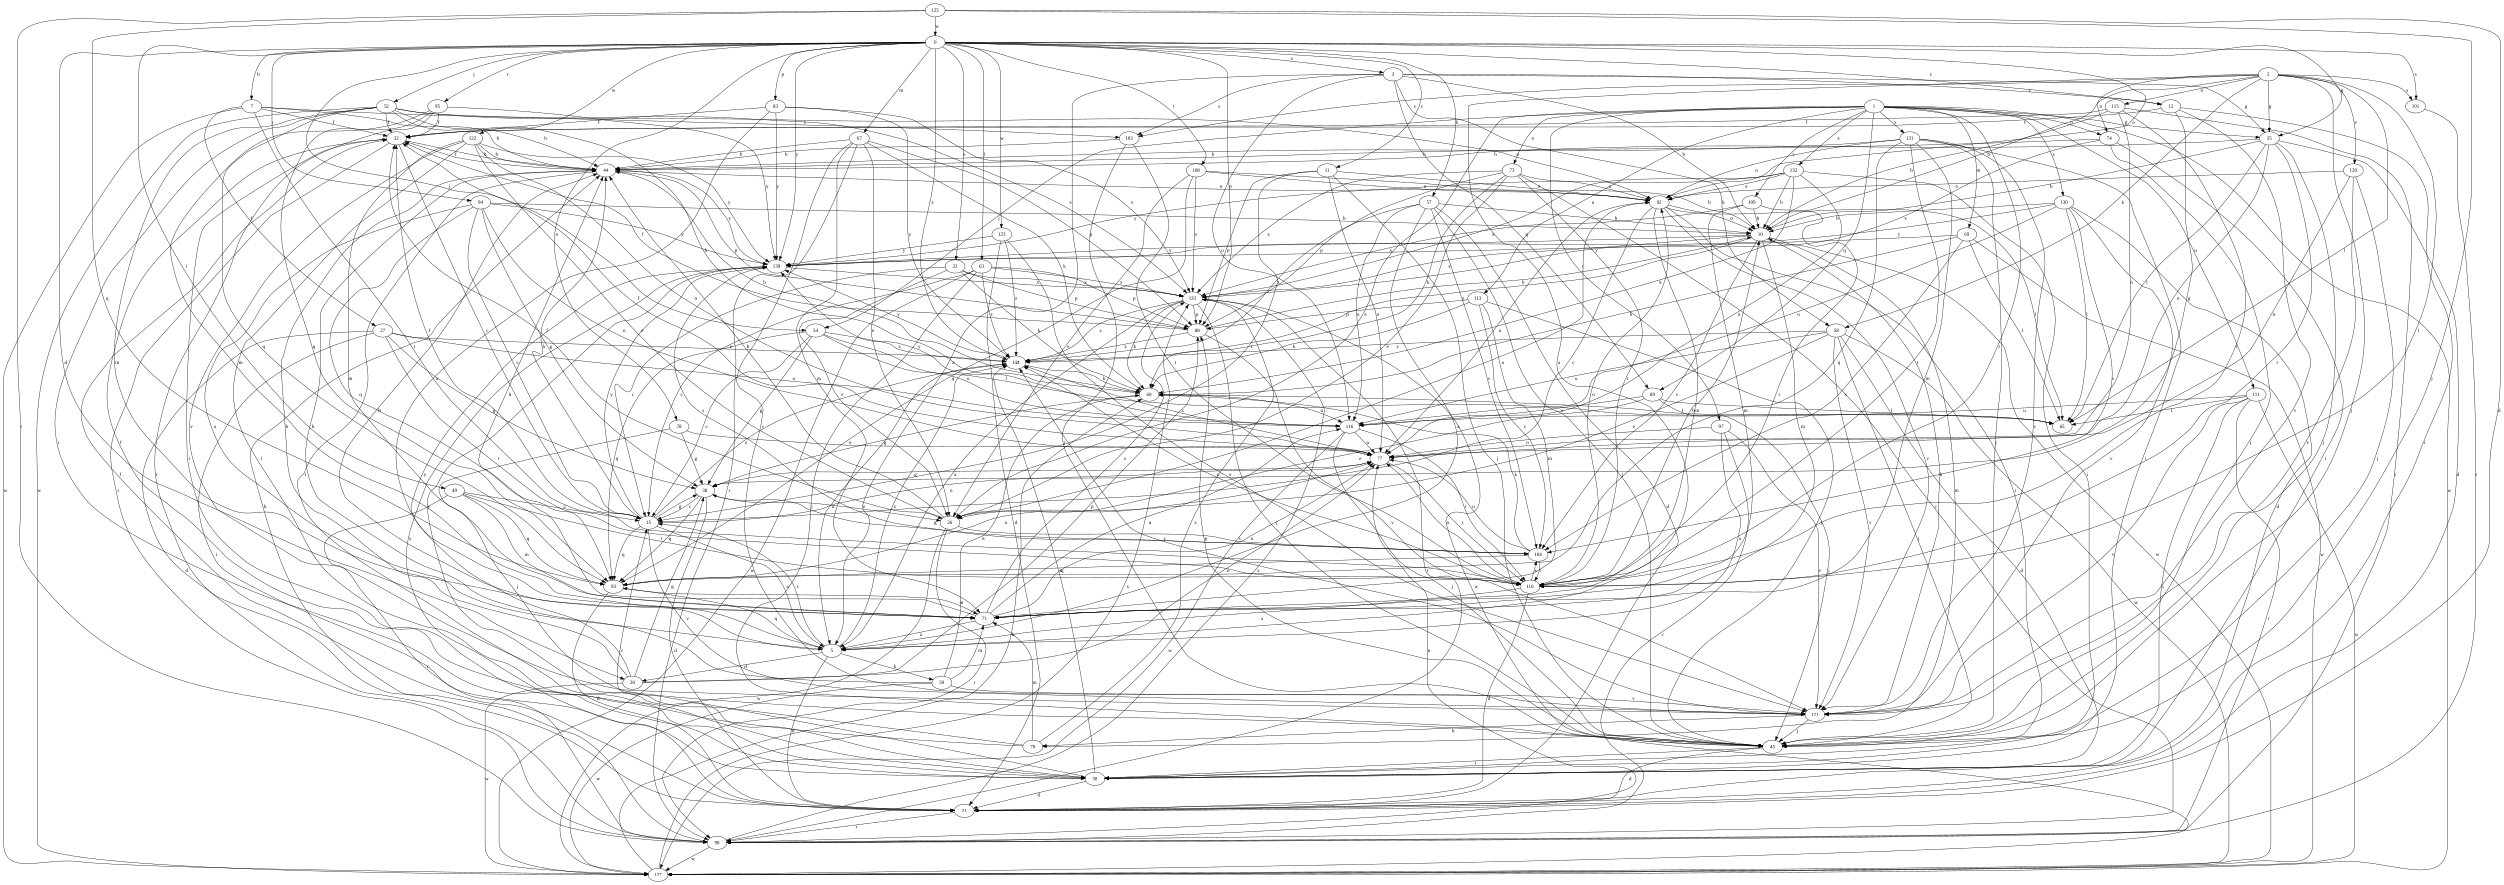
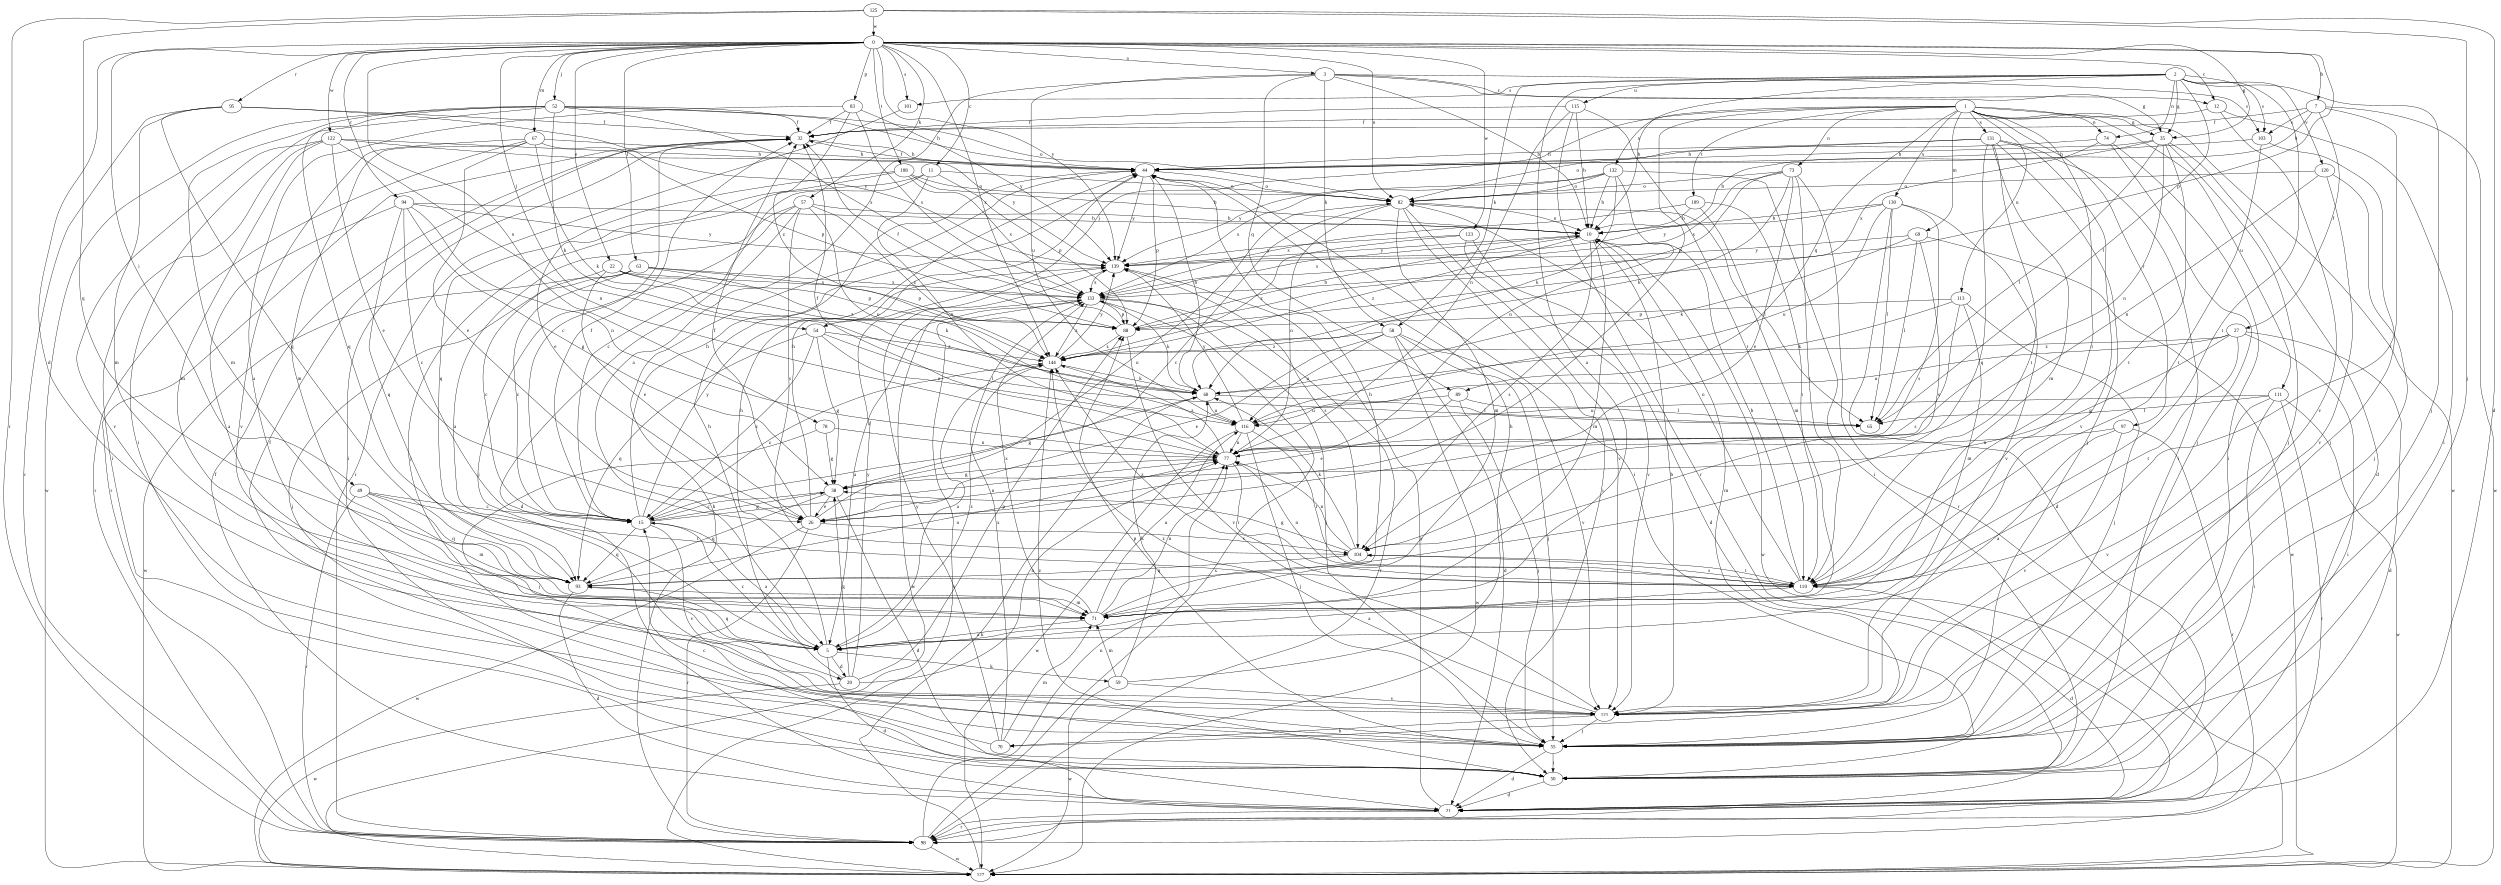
(1589, 472) -> none
(1773, 747) -> (1553, 747)
